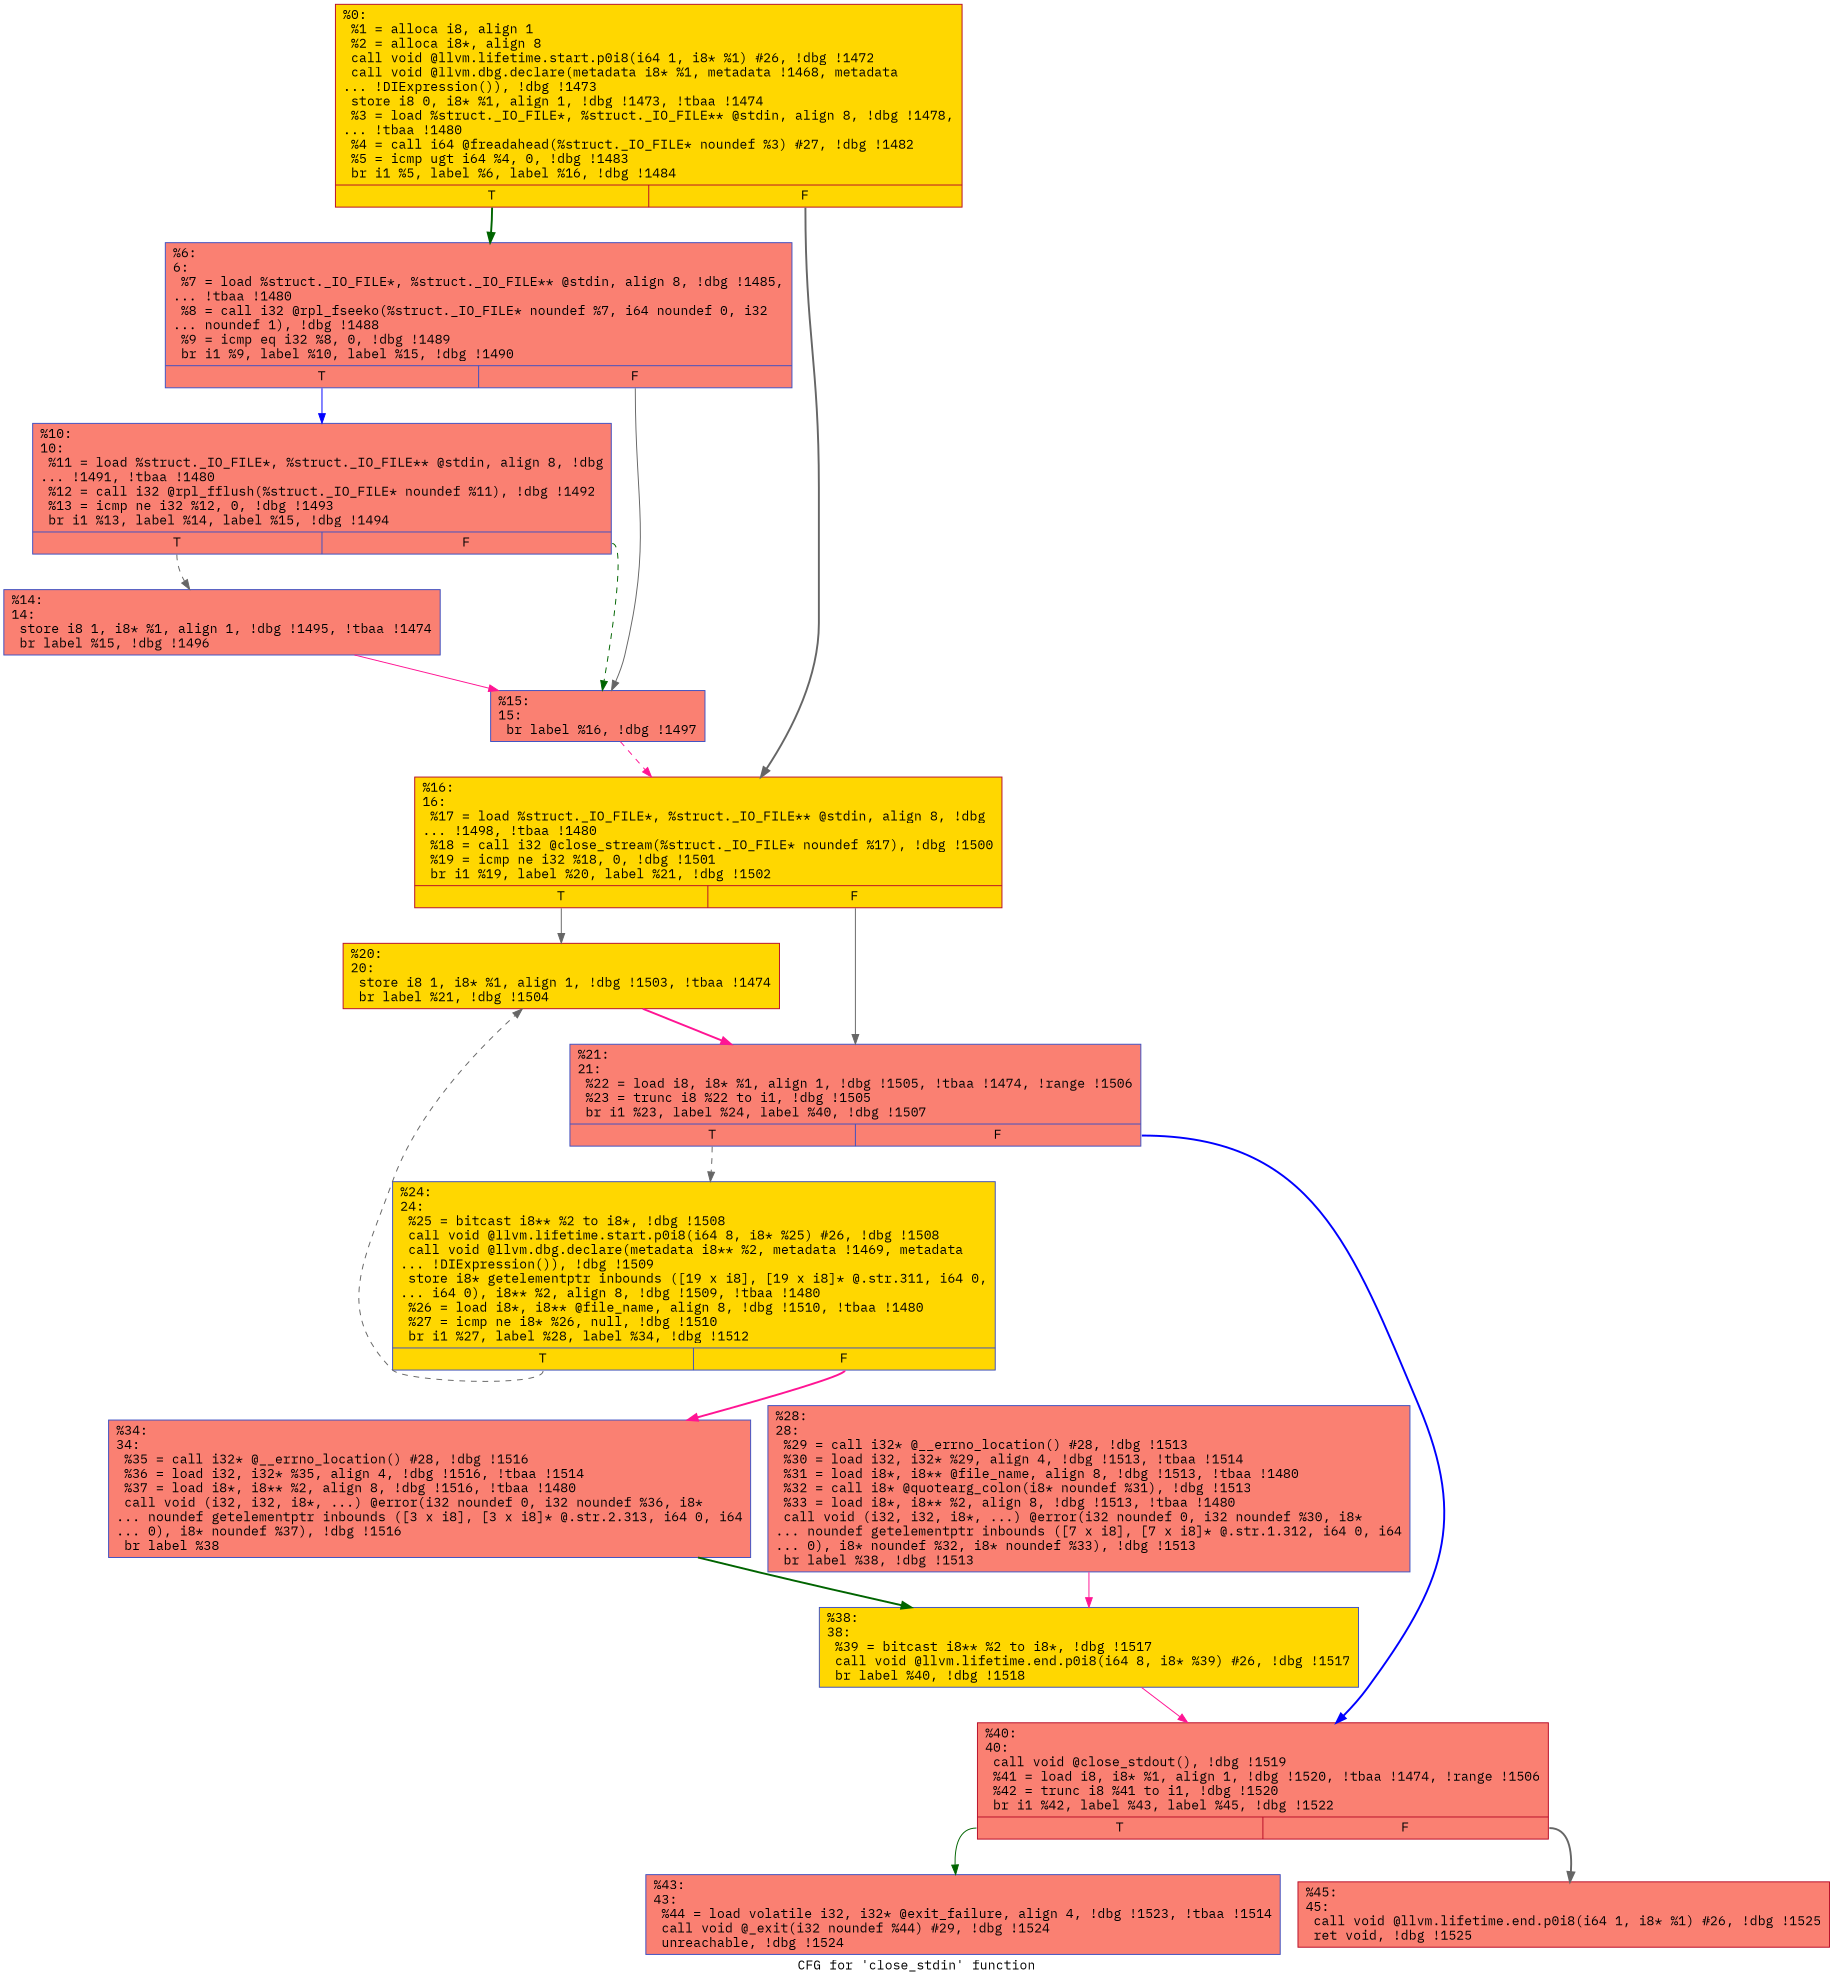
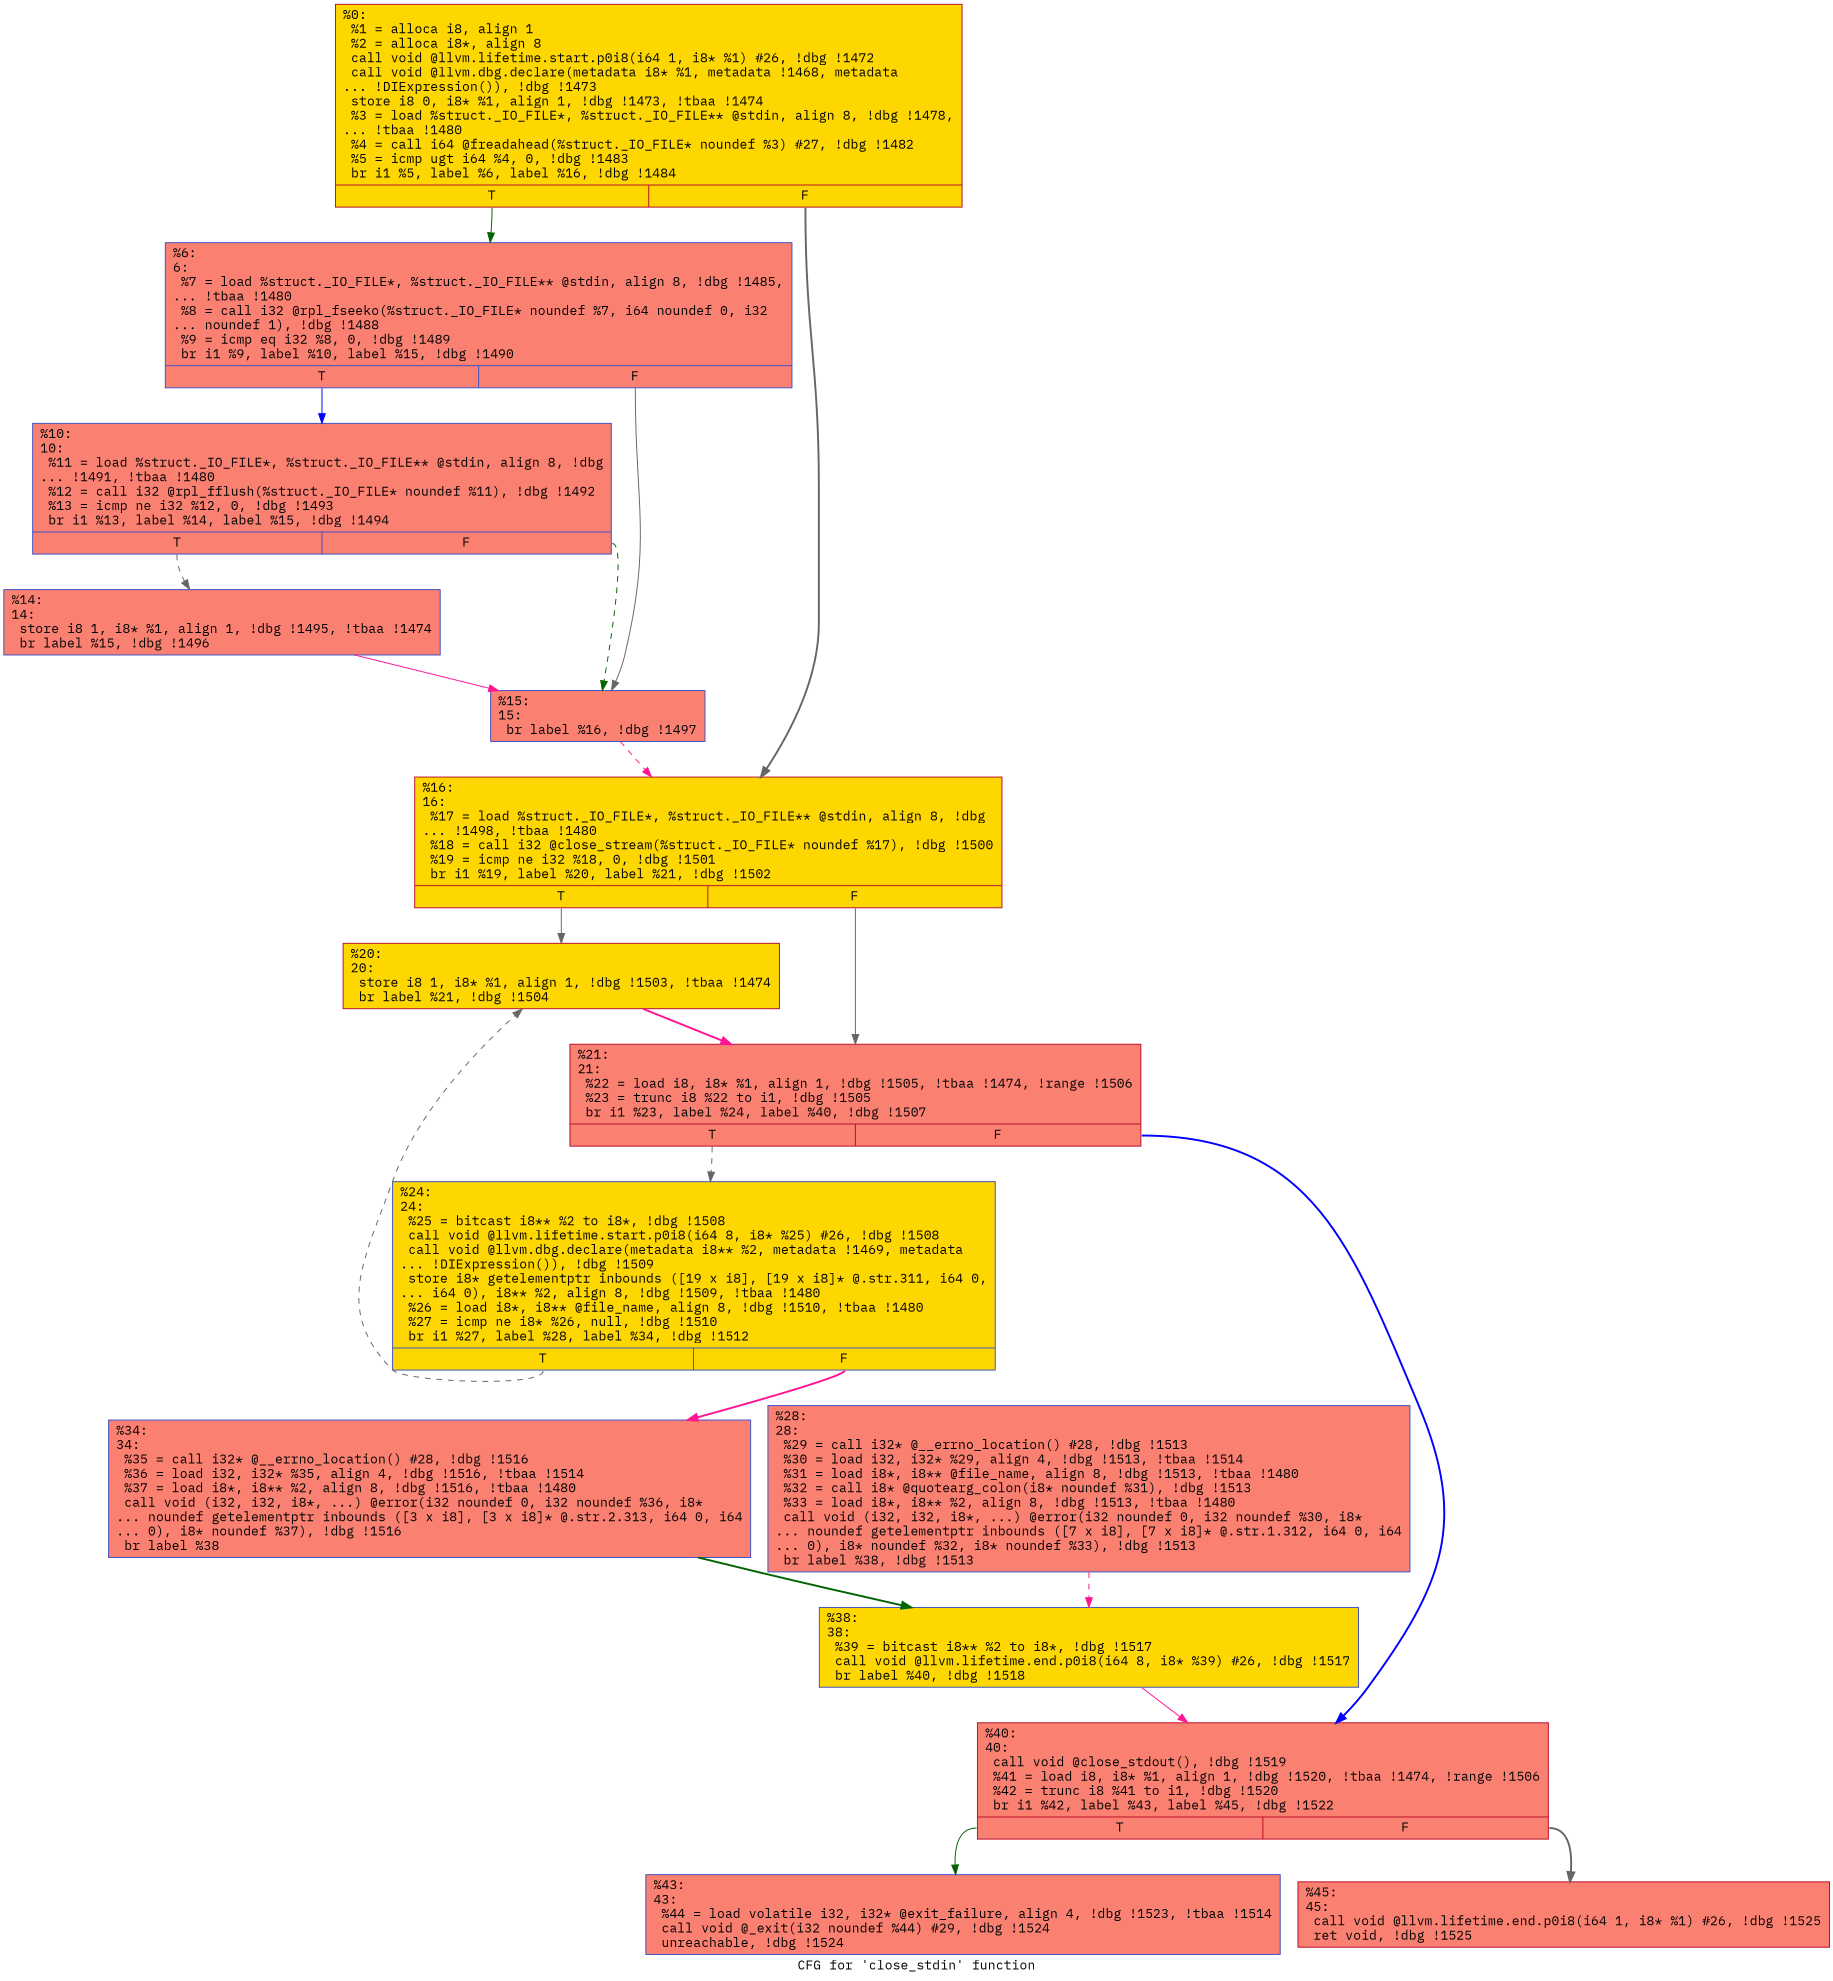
(492, 220) -> (492, 220)
(855, 1095) -> (855, 1095)
(1089, 1585) -> (1089, 1585)
